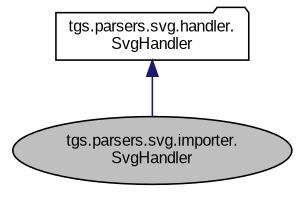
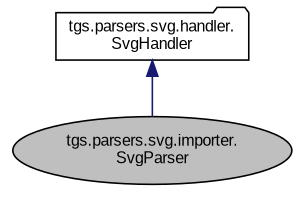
(152, 150) -> (152, 150)
